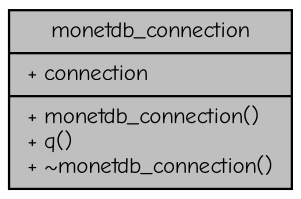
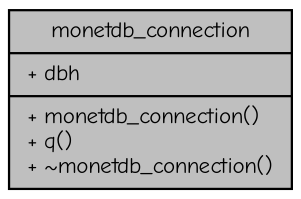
(88, 74) -> (54, 74)
